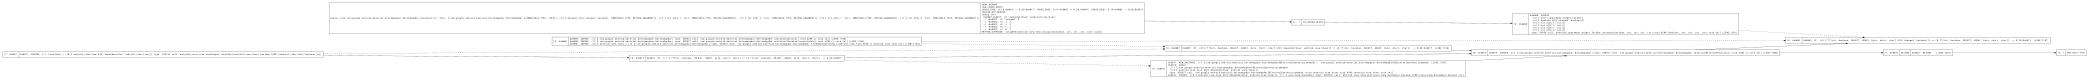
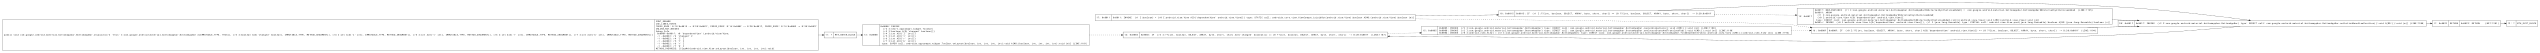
(1353, 41) -> (1404, 33)
(1932, 53) -> (2480, 23)
(2076, 53) -> (2527, 23)
